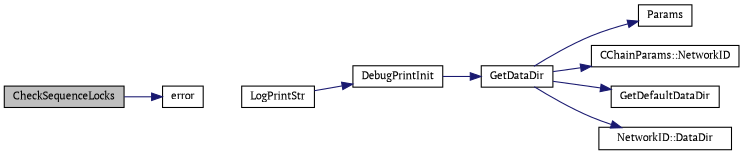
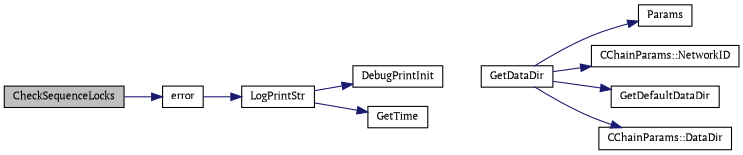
(457, 76) -> none
none -> (217, 97)
none -> (398, 117)
(665, 138) -> (665, 138)
